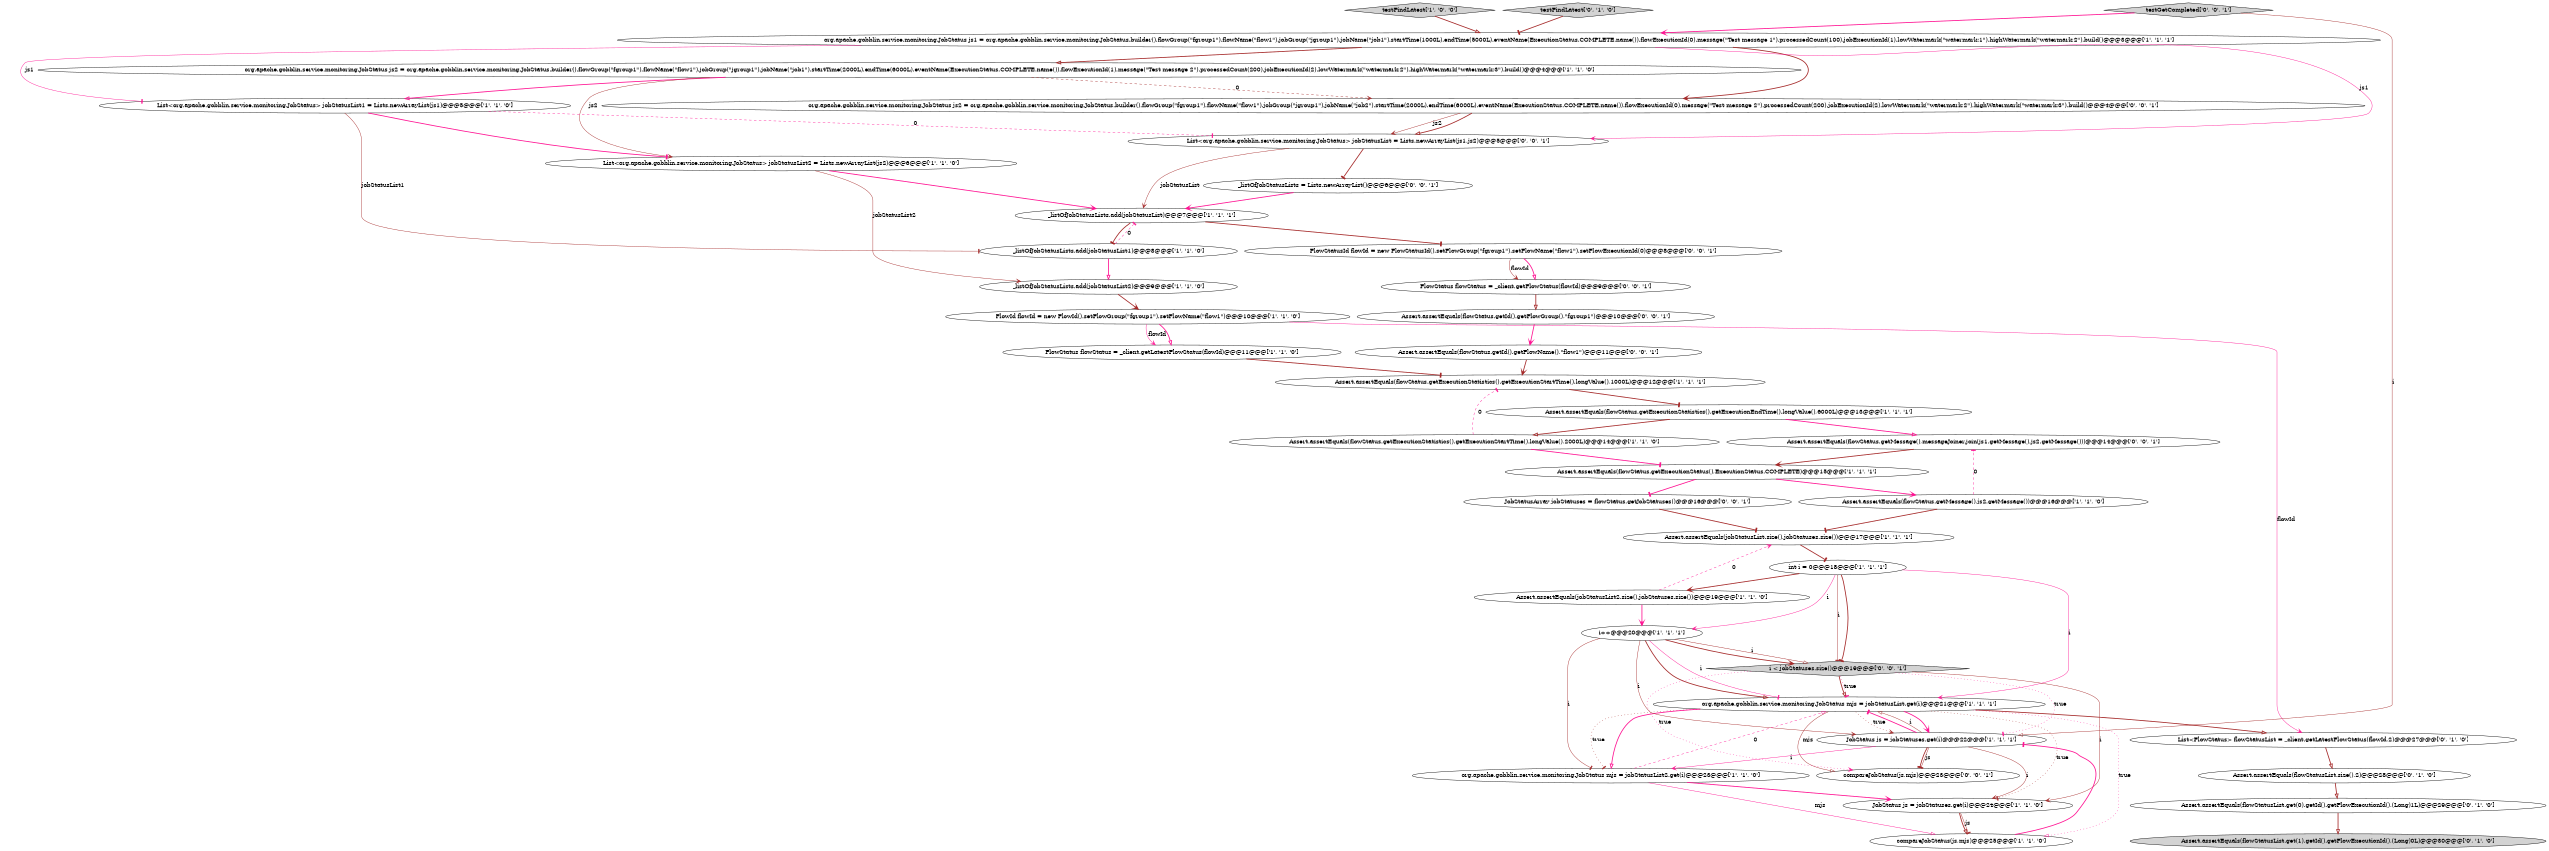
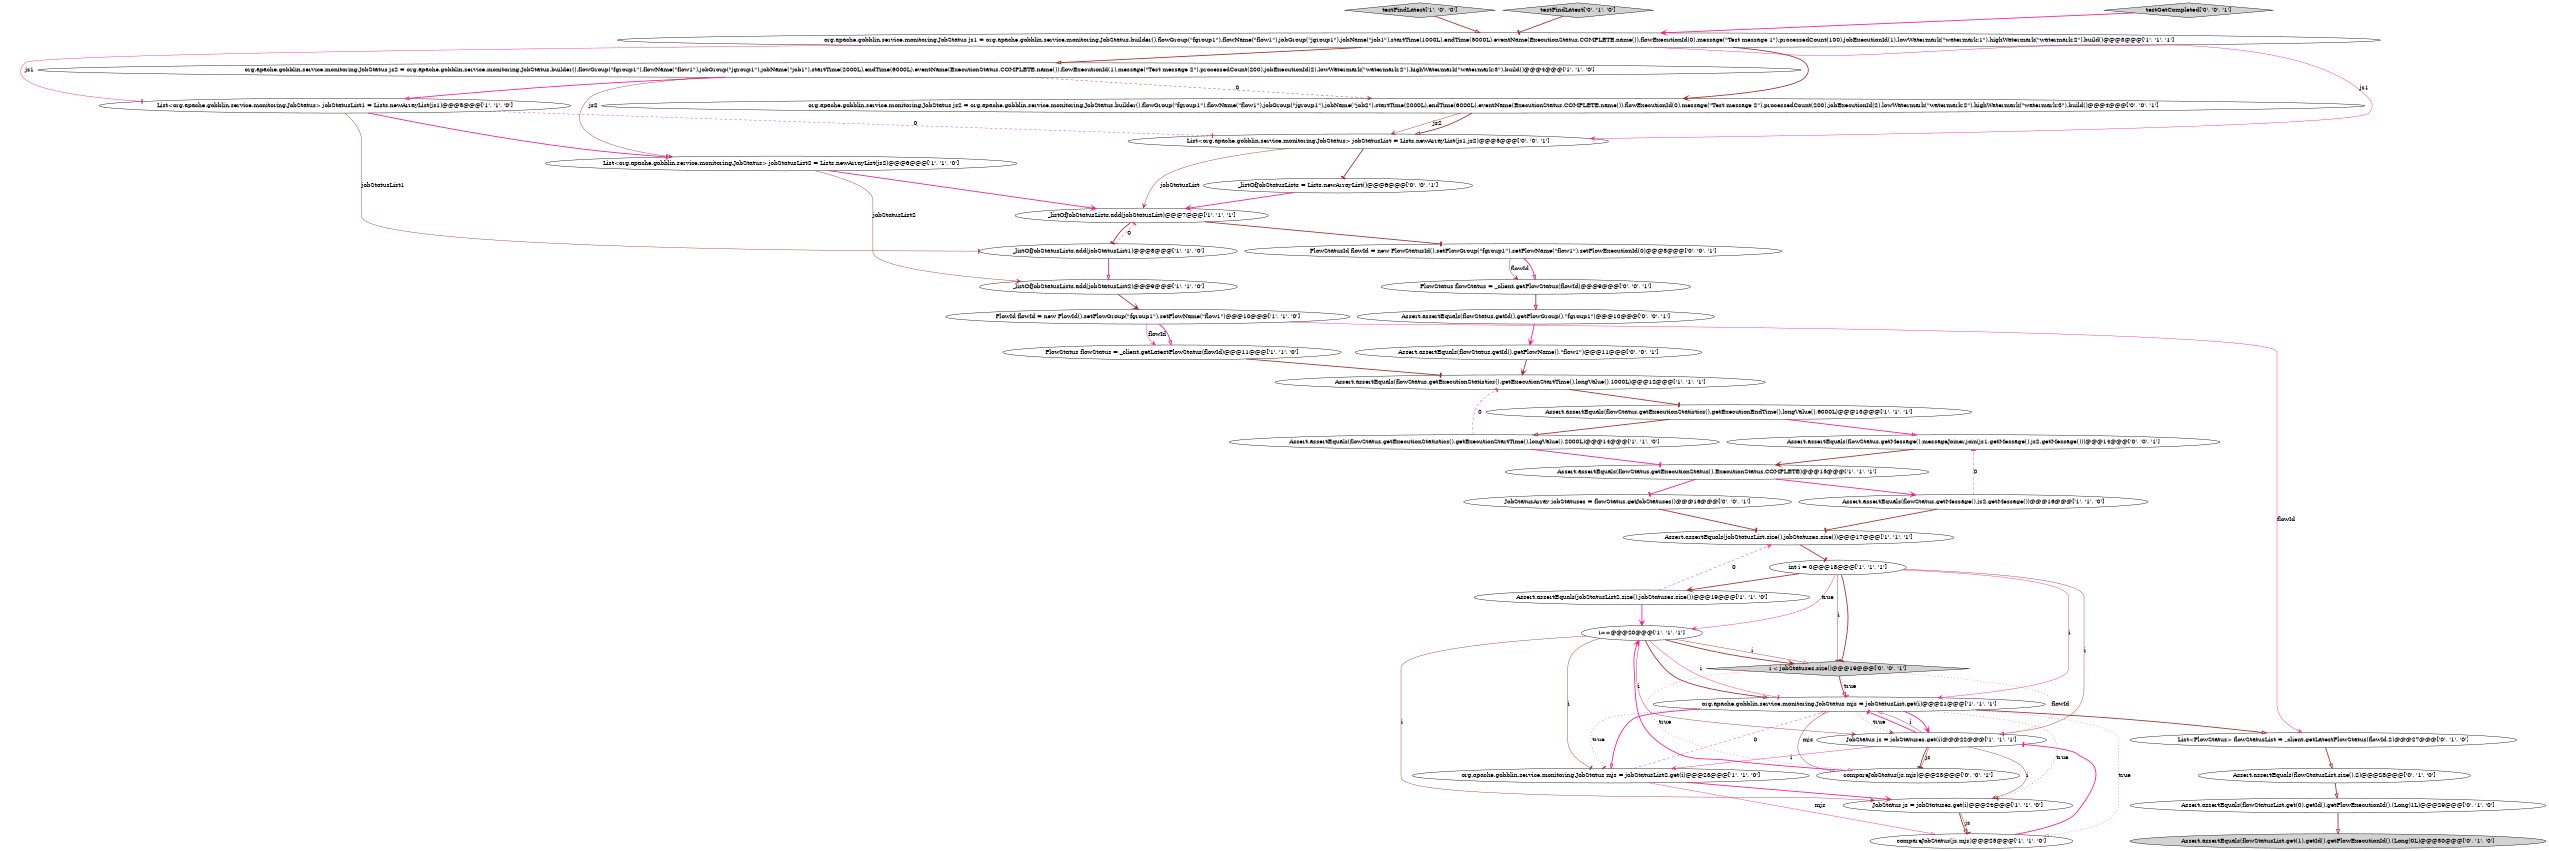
(2392, 480) -> (2084, 601)
(1828, 597) -> (1828, 597)
(2073, 689) -> (1484, 792)
(2060, 704) -> (2060, 704)
(1684, 740) -> (1684, 740)
none -> (1697, 758)
